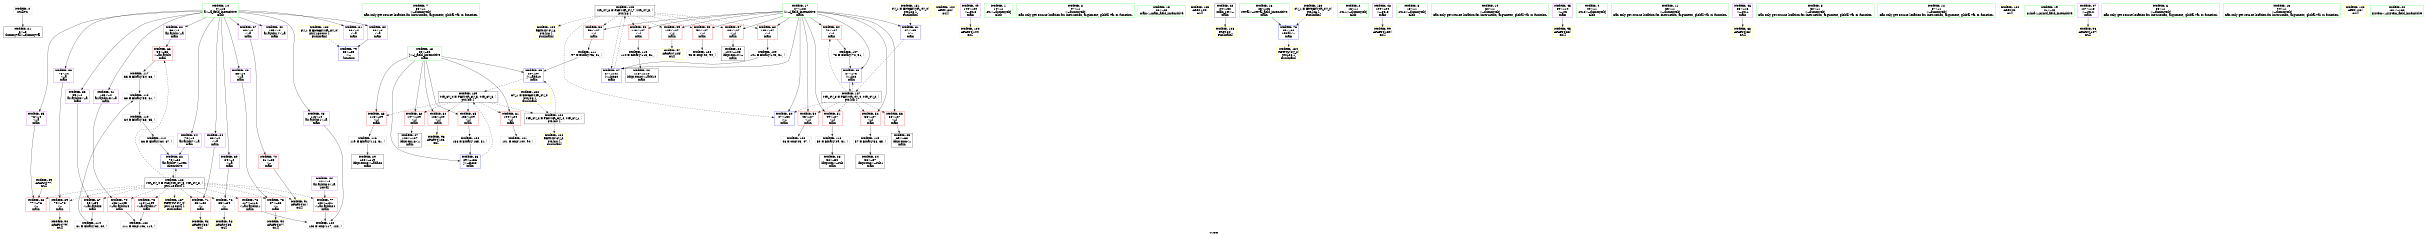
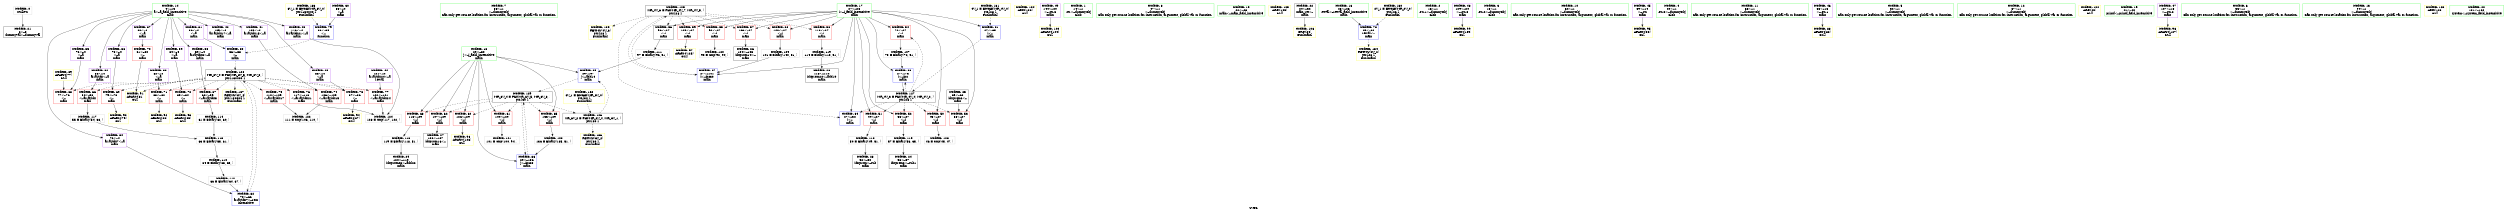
(318, 17) -> none
(594, 32) -> (664, 32)
none -> (235, 54)
none -> (523, 127)
(898, 128) -> (959, 107)
(224, 205) -> (183, 97)
